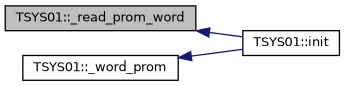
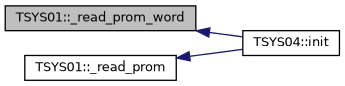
(291, 43) -> (291, 43)
(101, 68) -> (101, 68)
